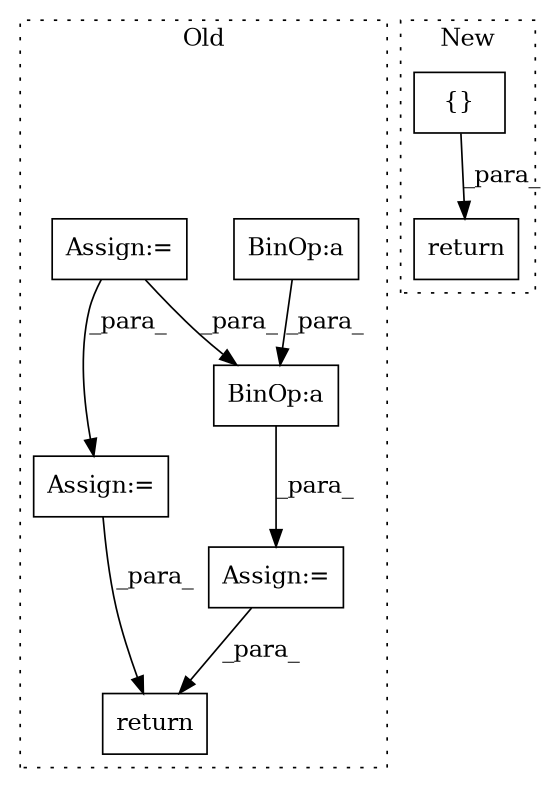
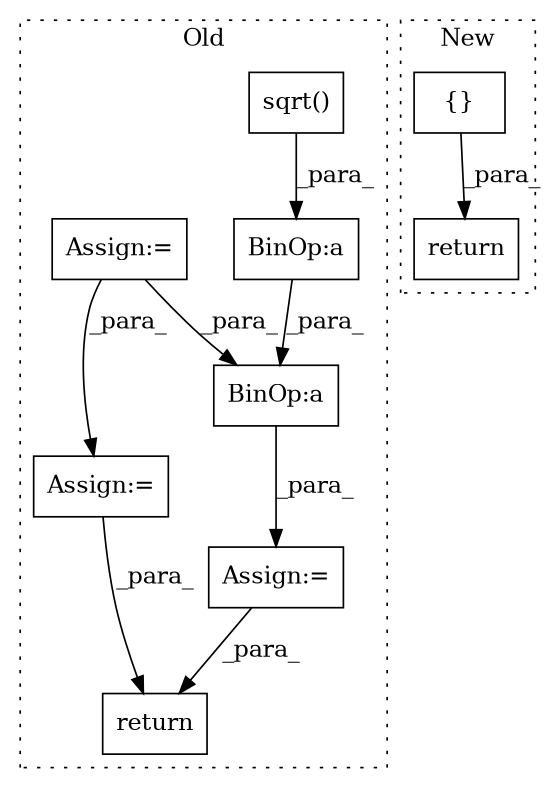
none -> (296, 103)
